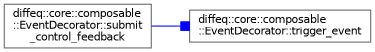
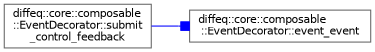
(280, 26) -> (280, 26)
